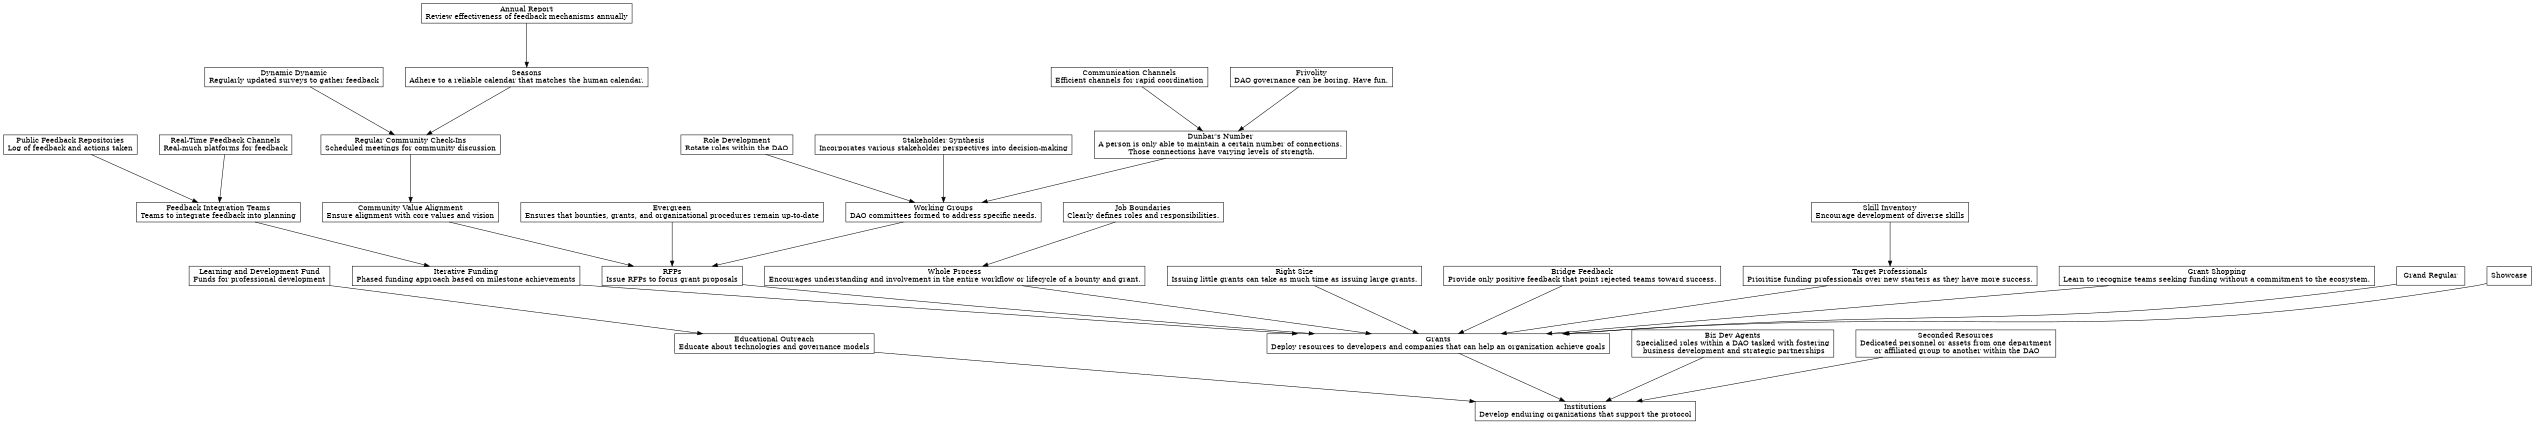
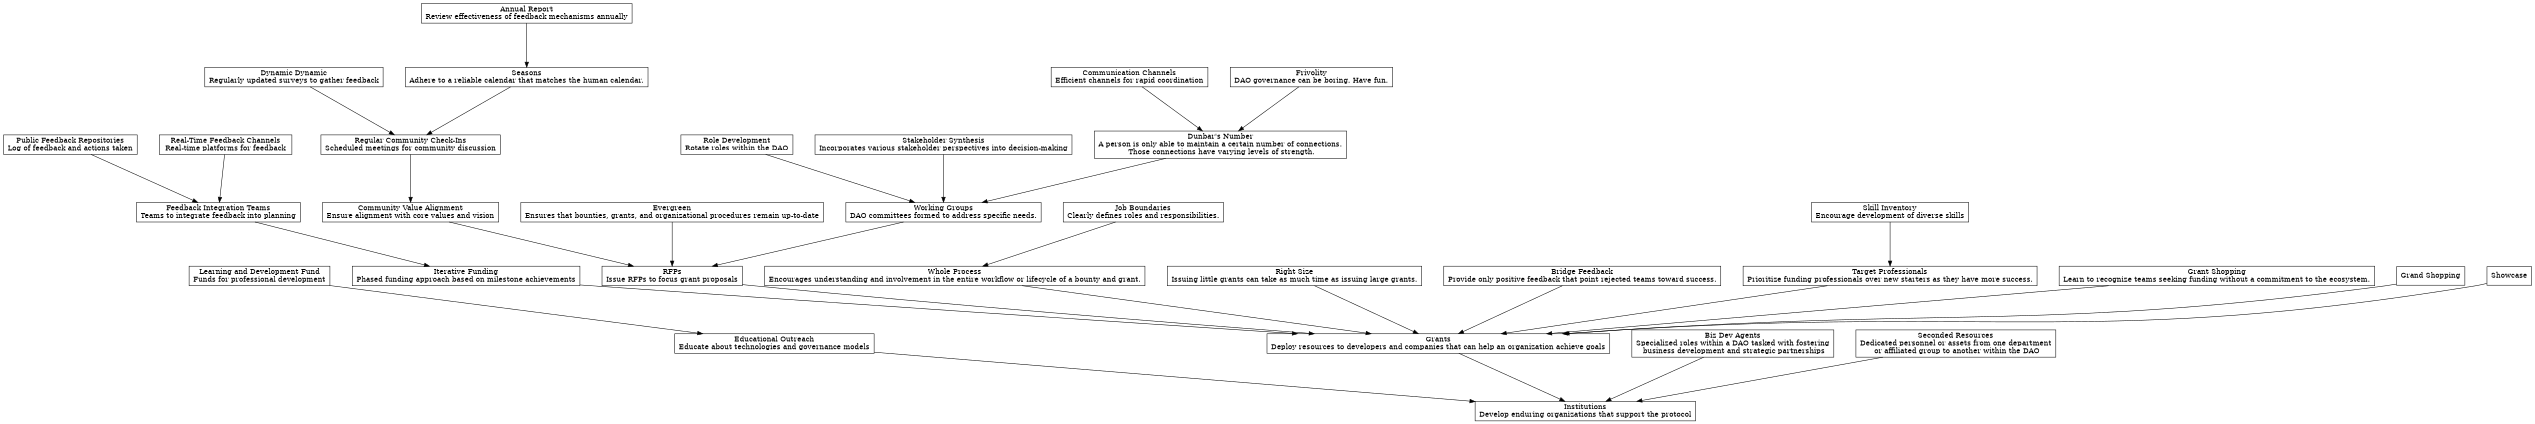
(226, 145) -> (226, 145)
(2431, 276) -> (2431, 276)
